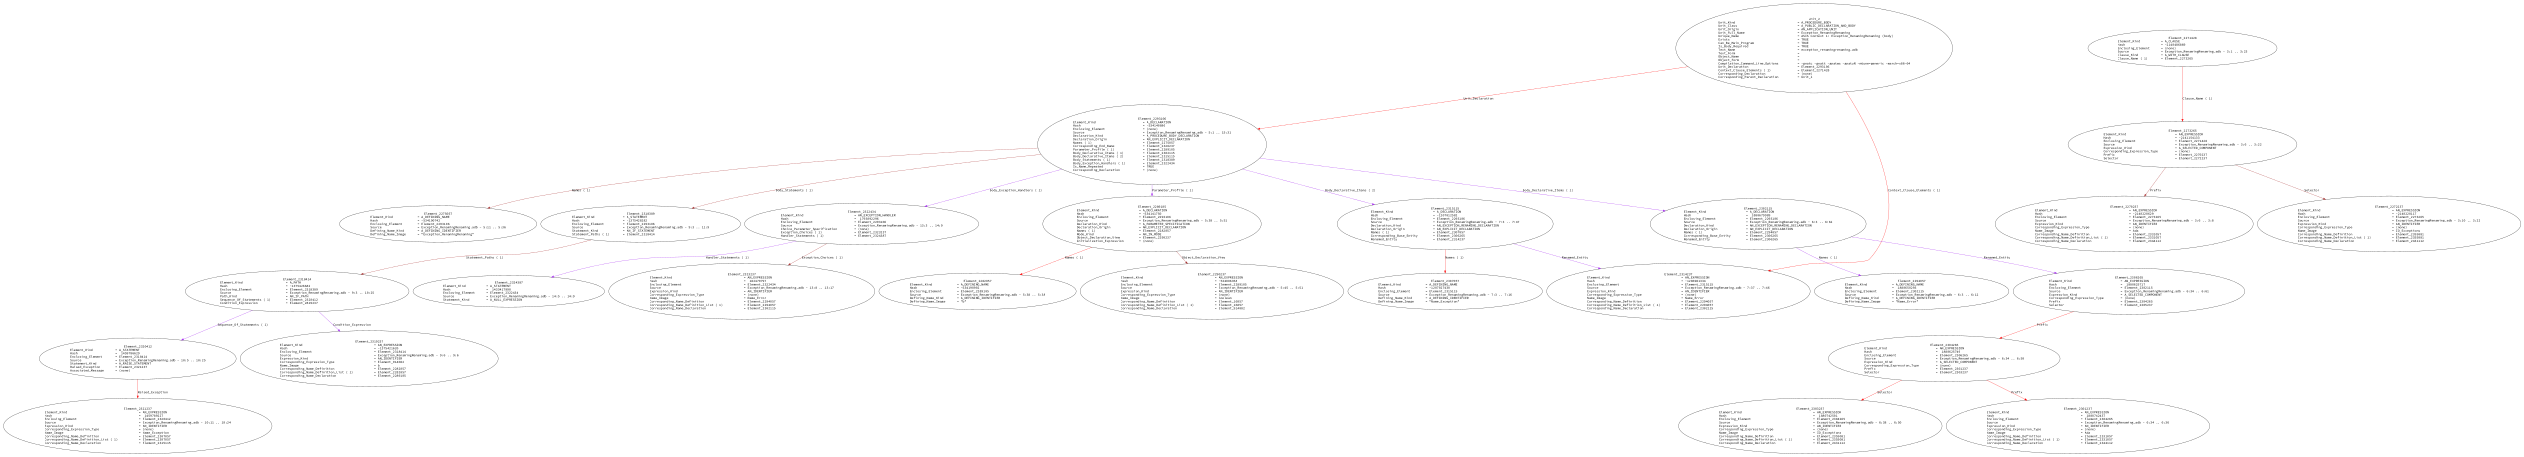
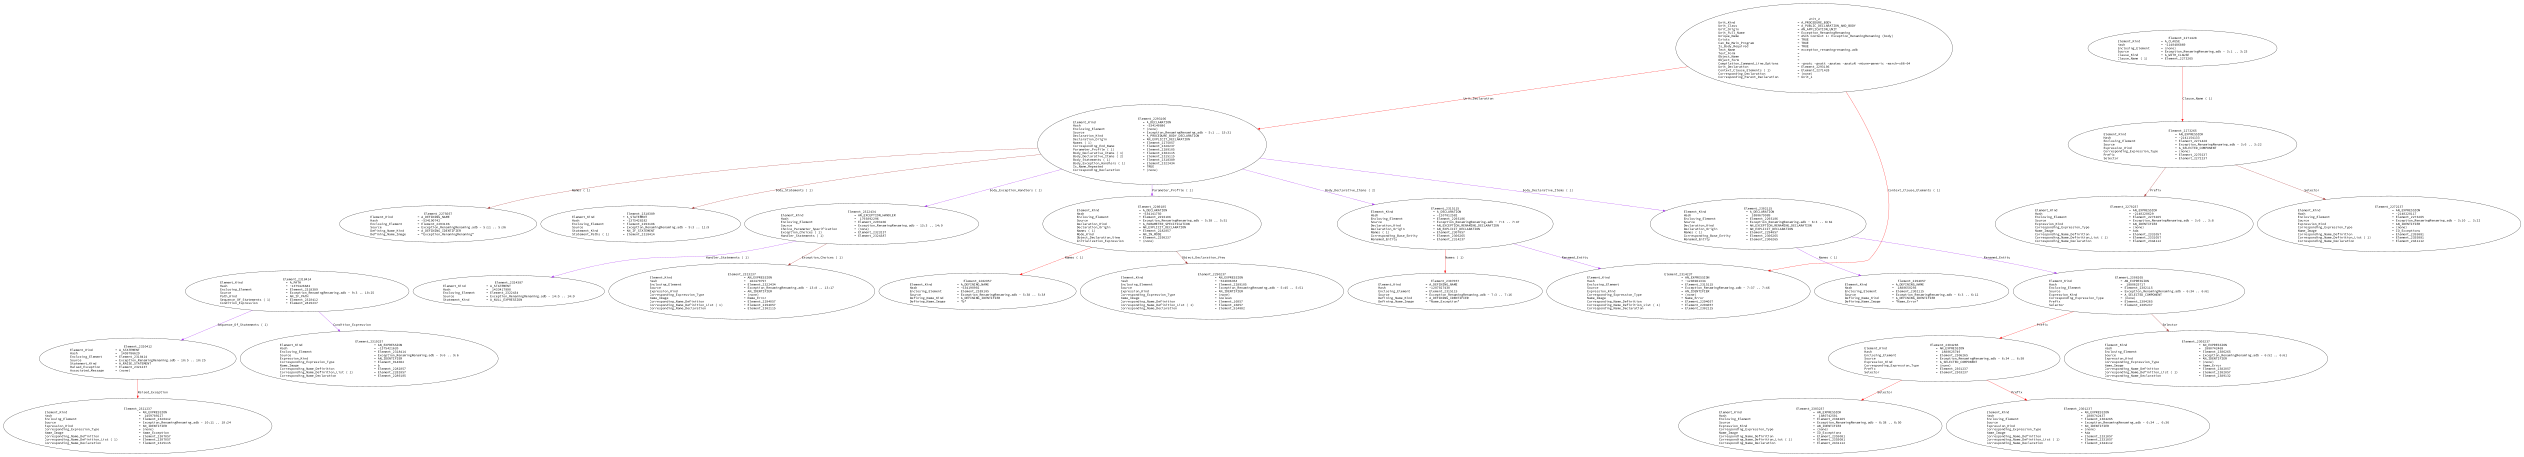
(477, 255) -> none
none -> (2196, 359)
